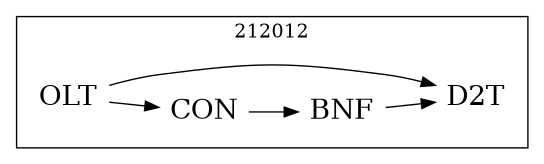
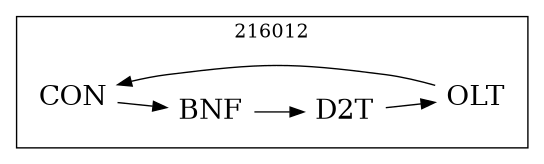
(272, 32) -> (272, 32)
(265, 65) -> (403, 106)
